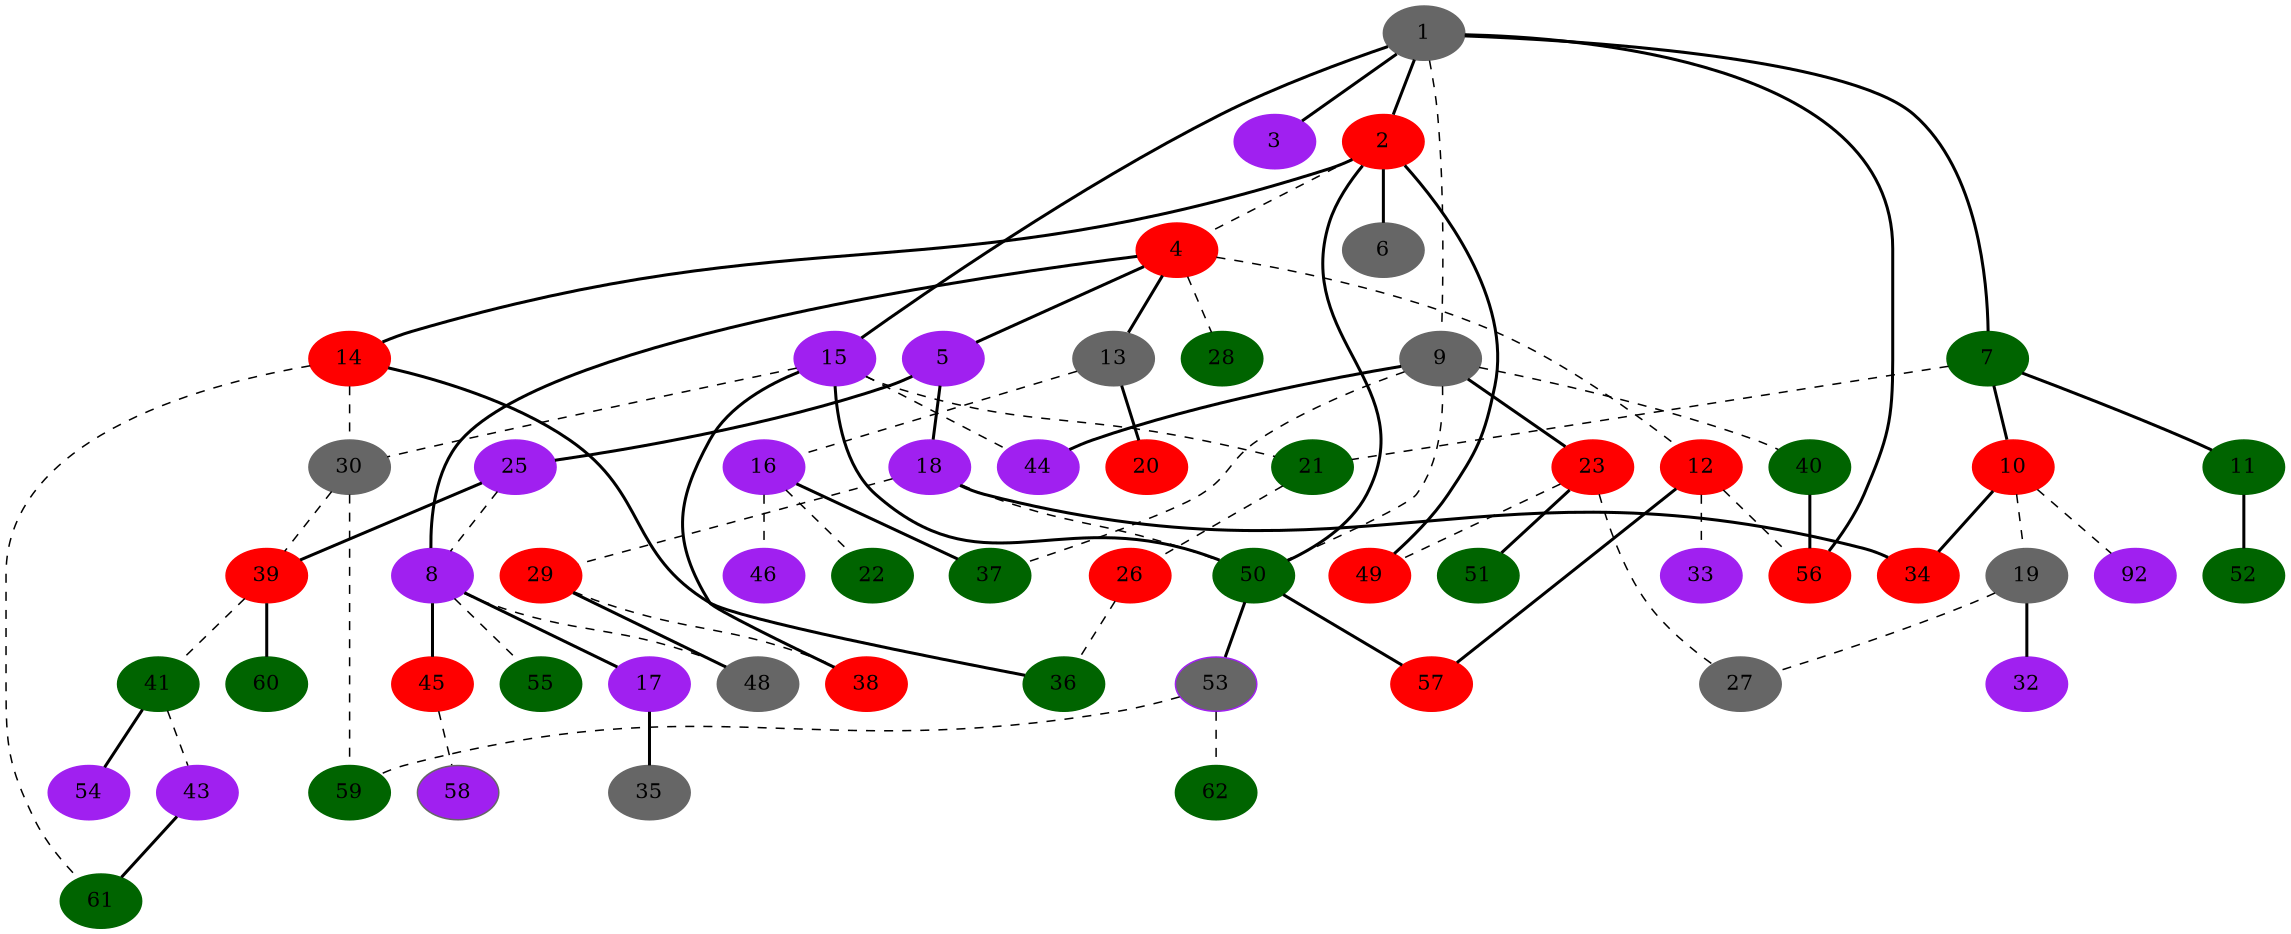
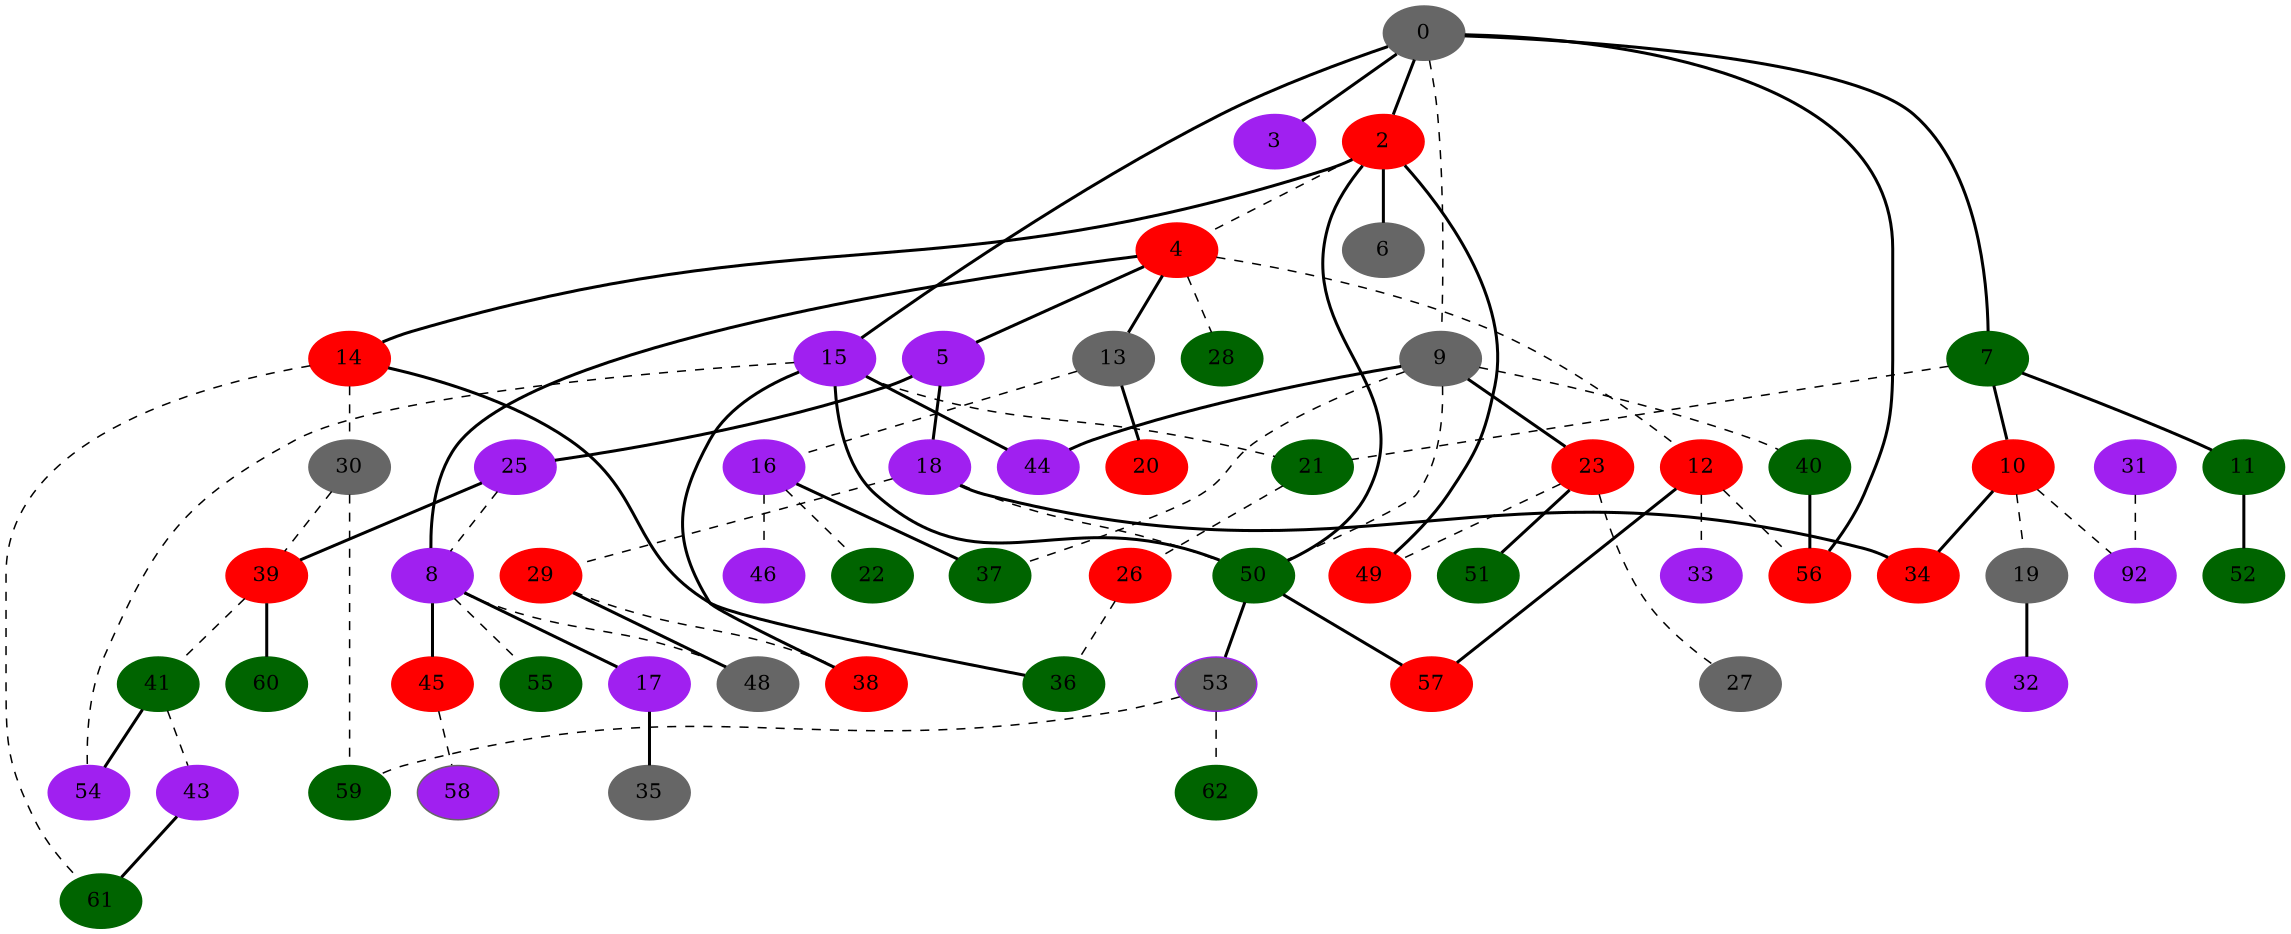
(1424, 33) -> (1424, 33)
(923, 406) -> (923, 406)
(592, 412) -> (364, 417)
none -> (2135, 467)
(1887, 635) -> none
